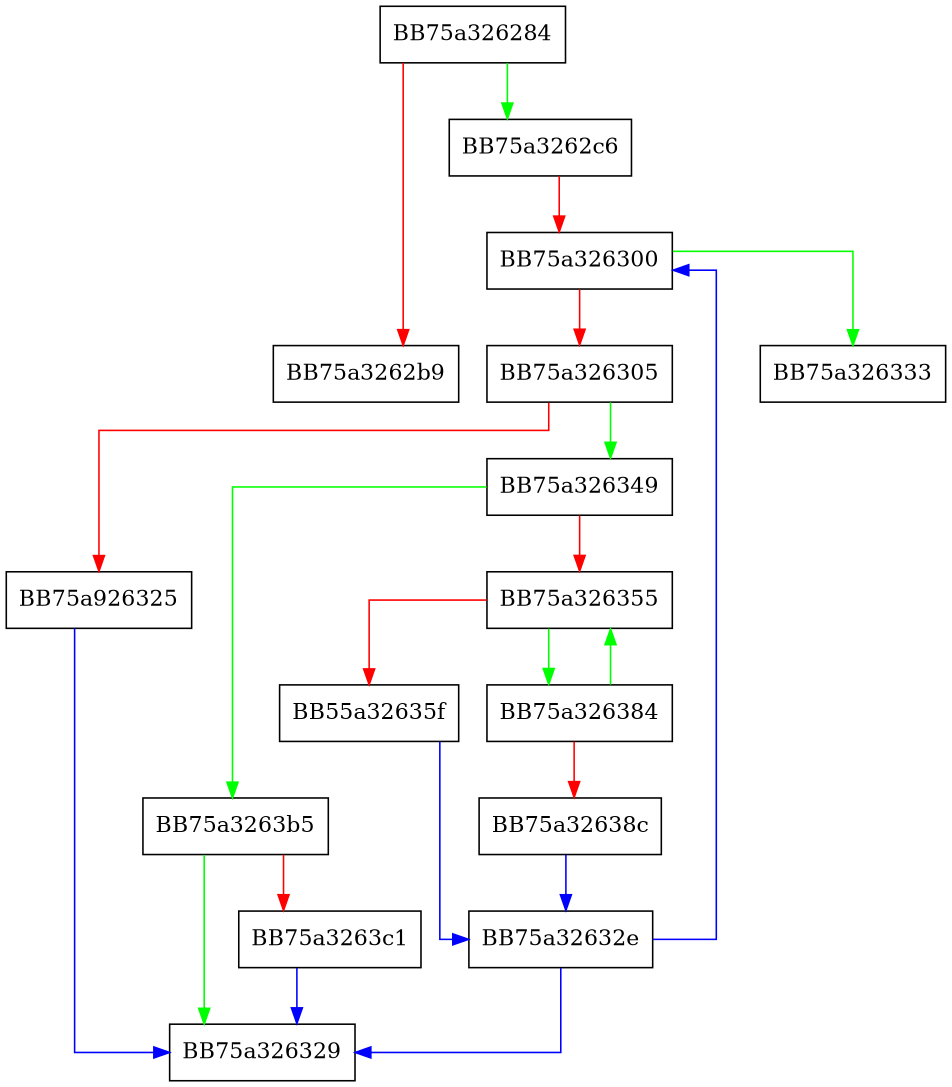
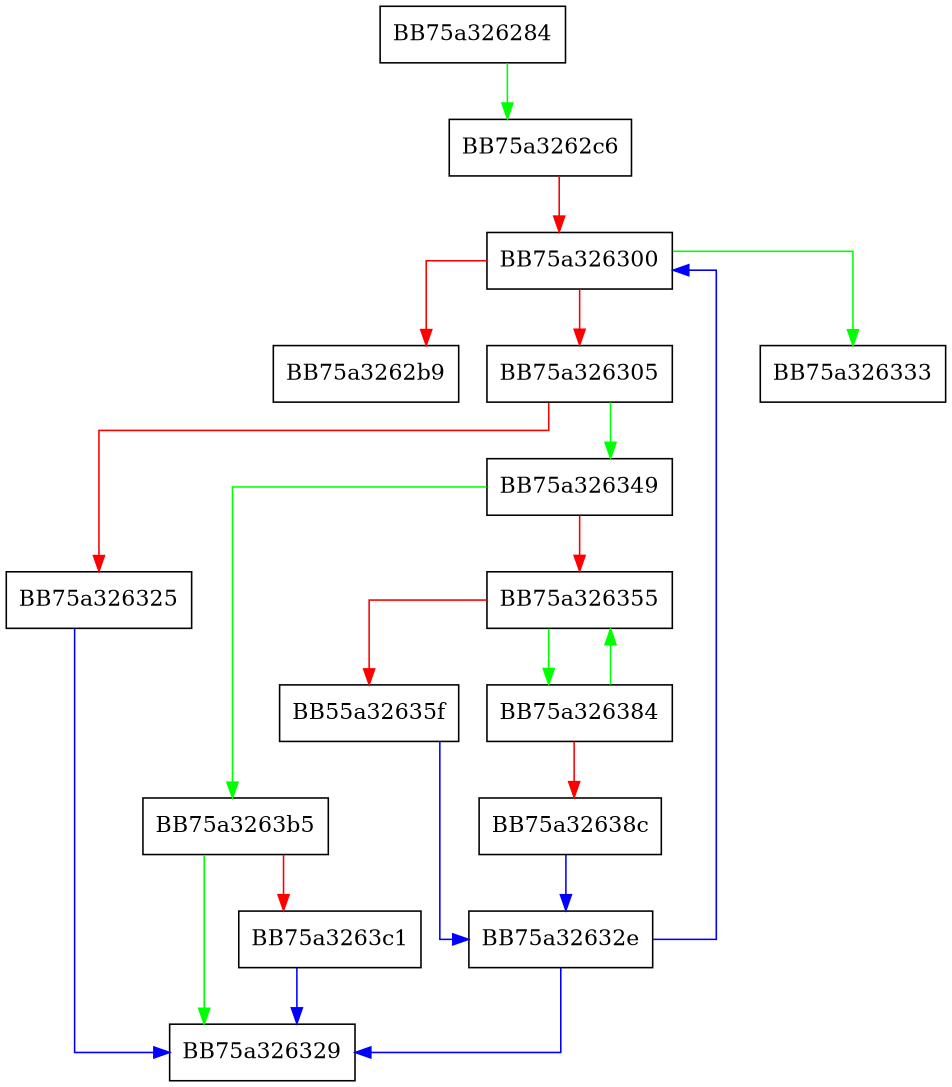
(403, 196) -> (426, 265)
(99, 600) -> (99, 600)
